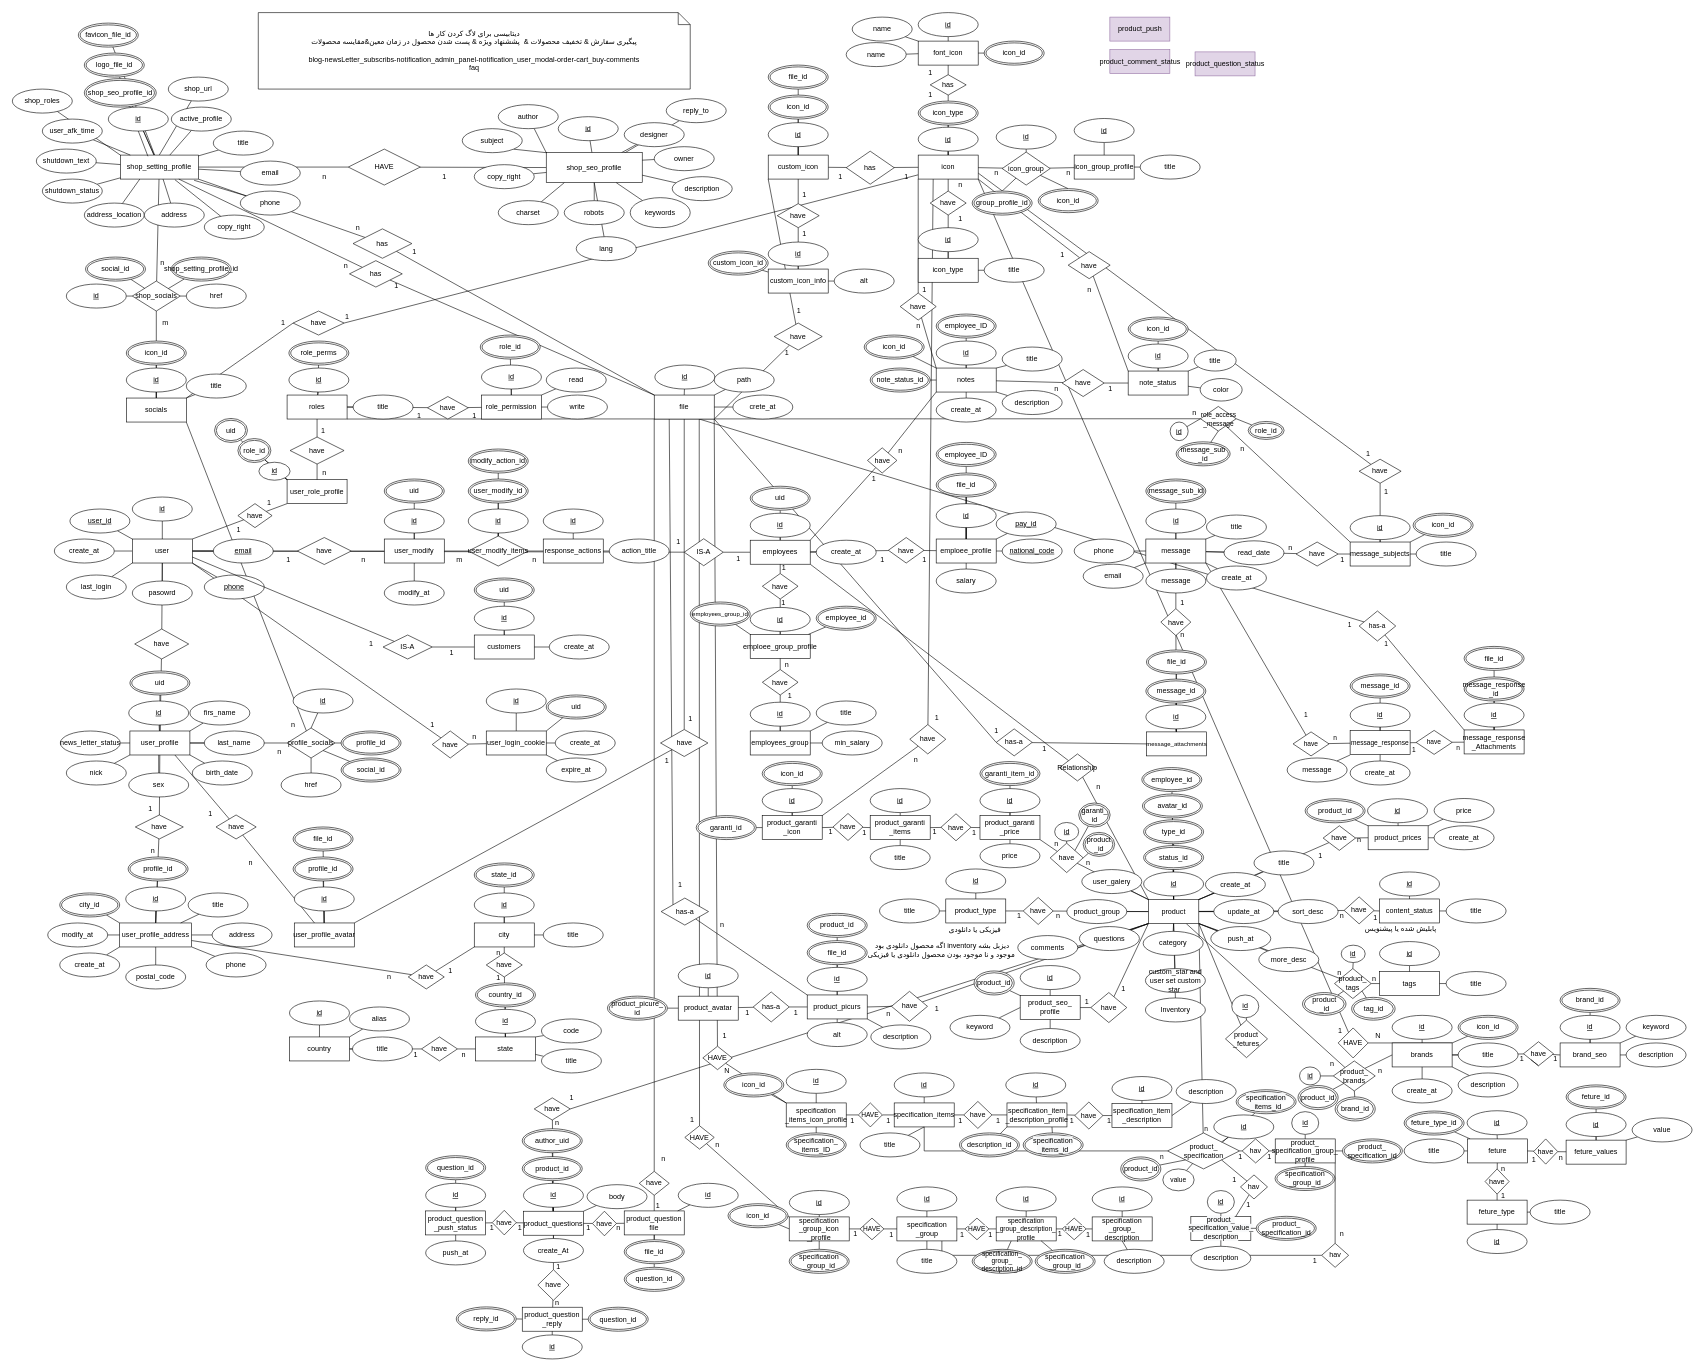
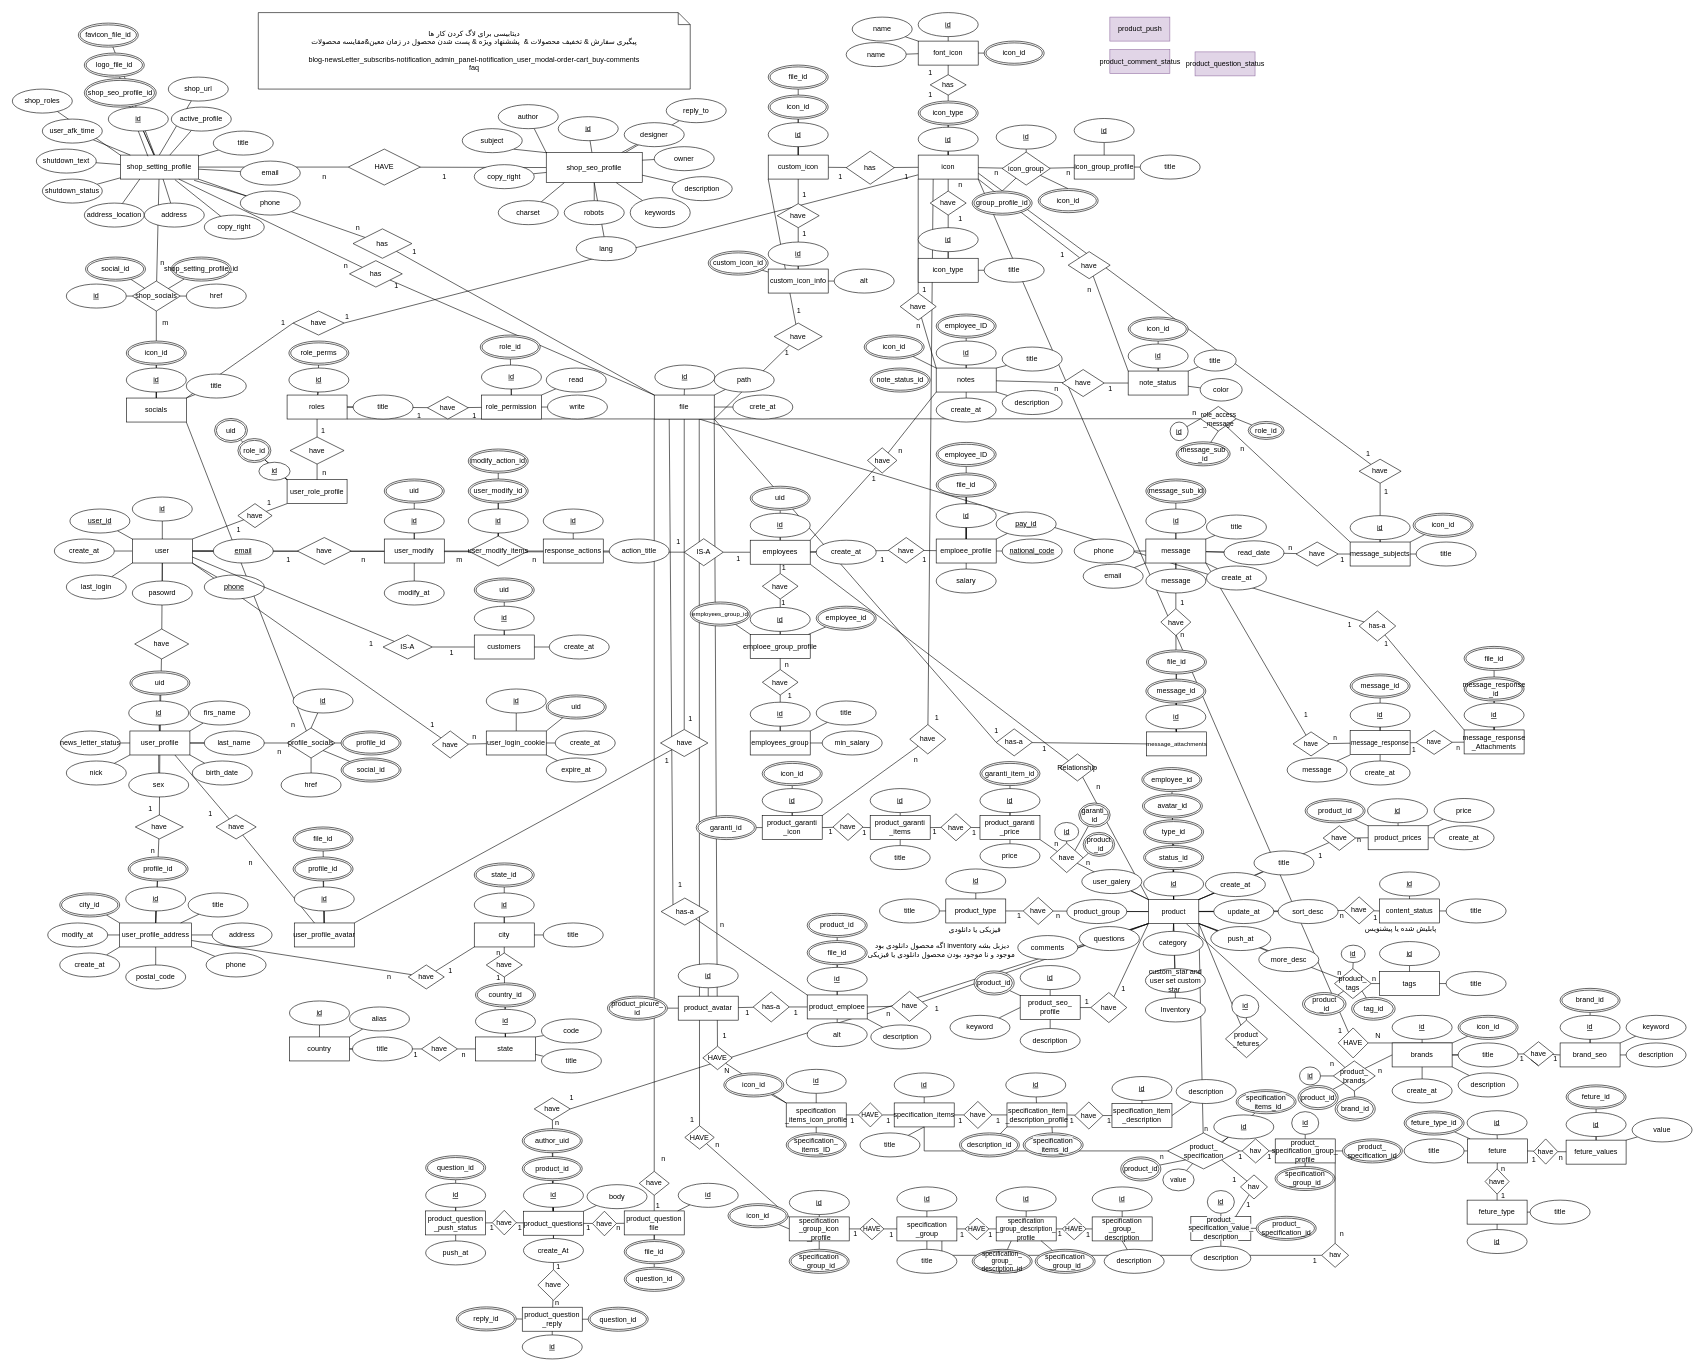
(934, 380) -> none
(837, 1007) -> (837, 1007)
